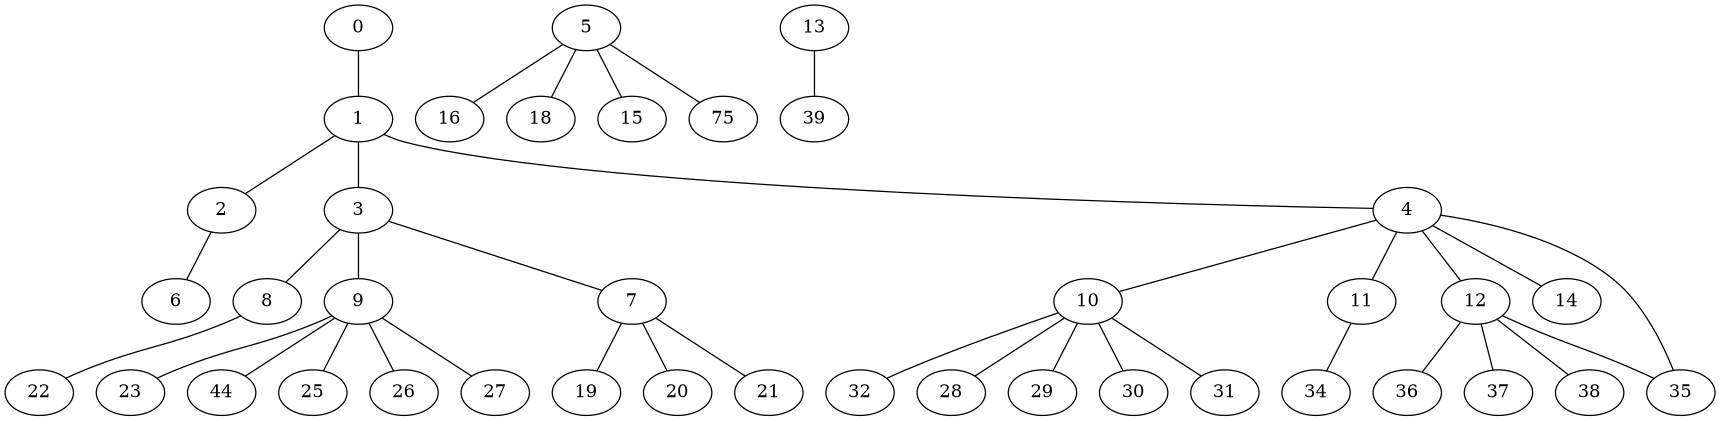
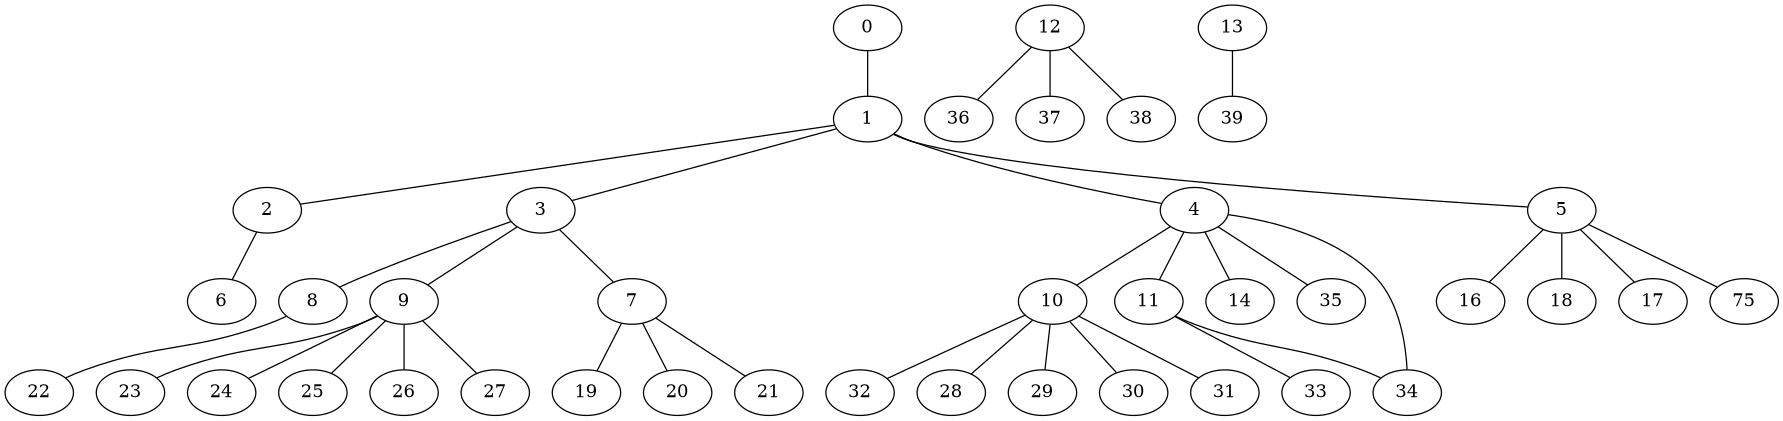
(632, 119) -> (1653, 301)
none -> (1209, 183)
(1441, 256) -> (1351, 257)
(1578, 347) -> none
(222, 393) -> (222, 393)
none -> (1316, 393)
